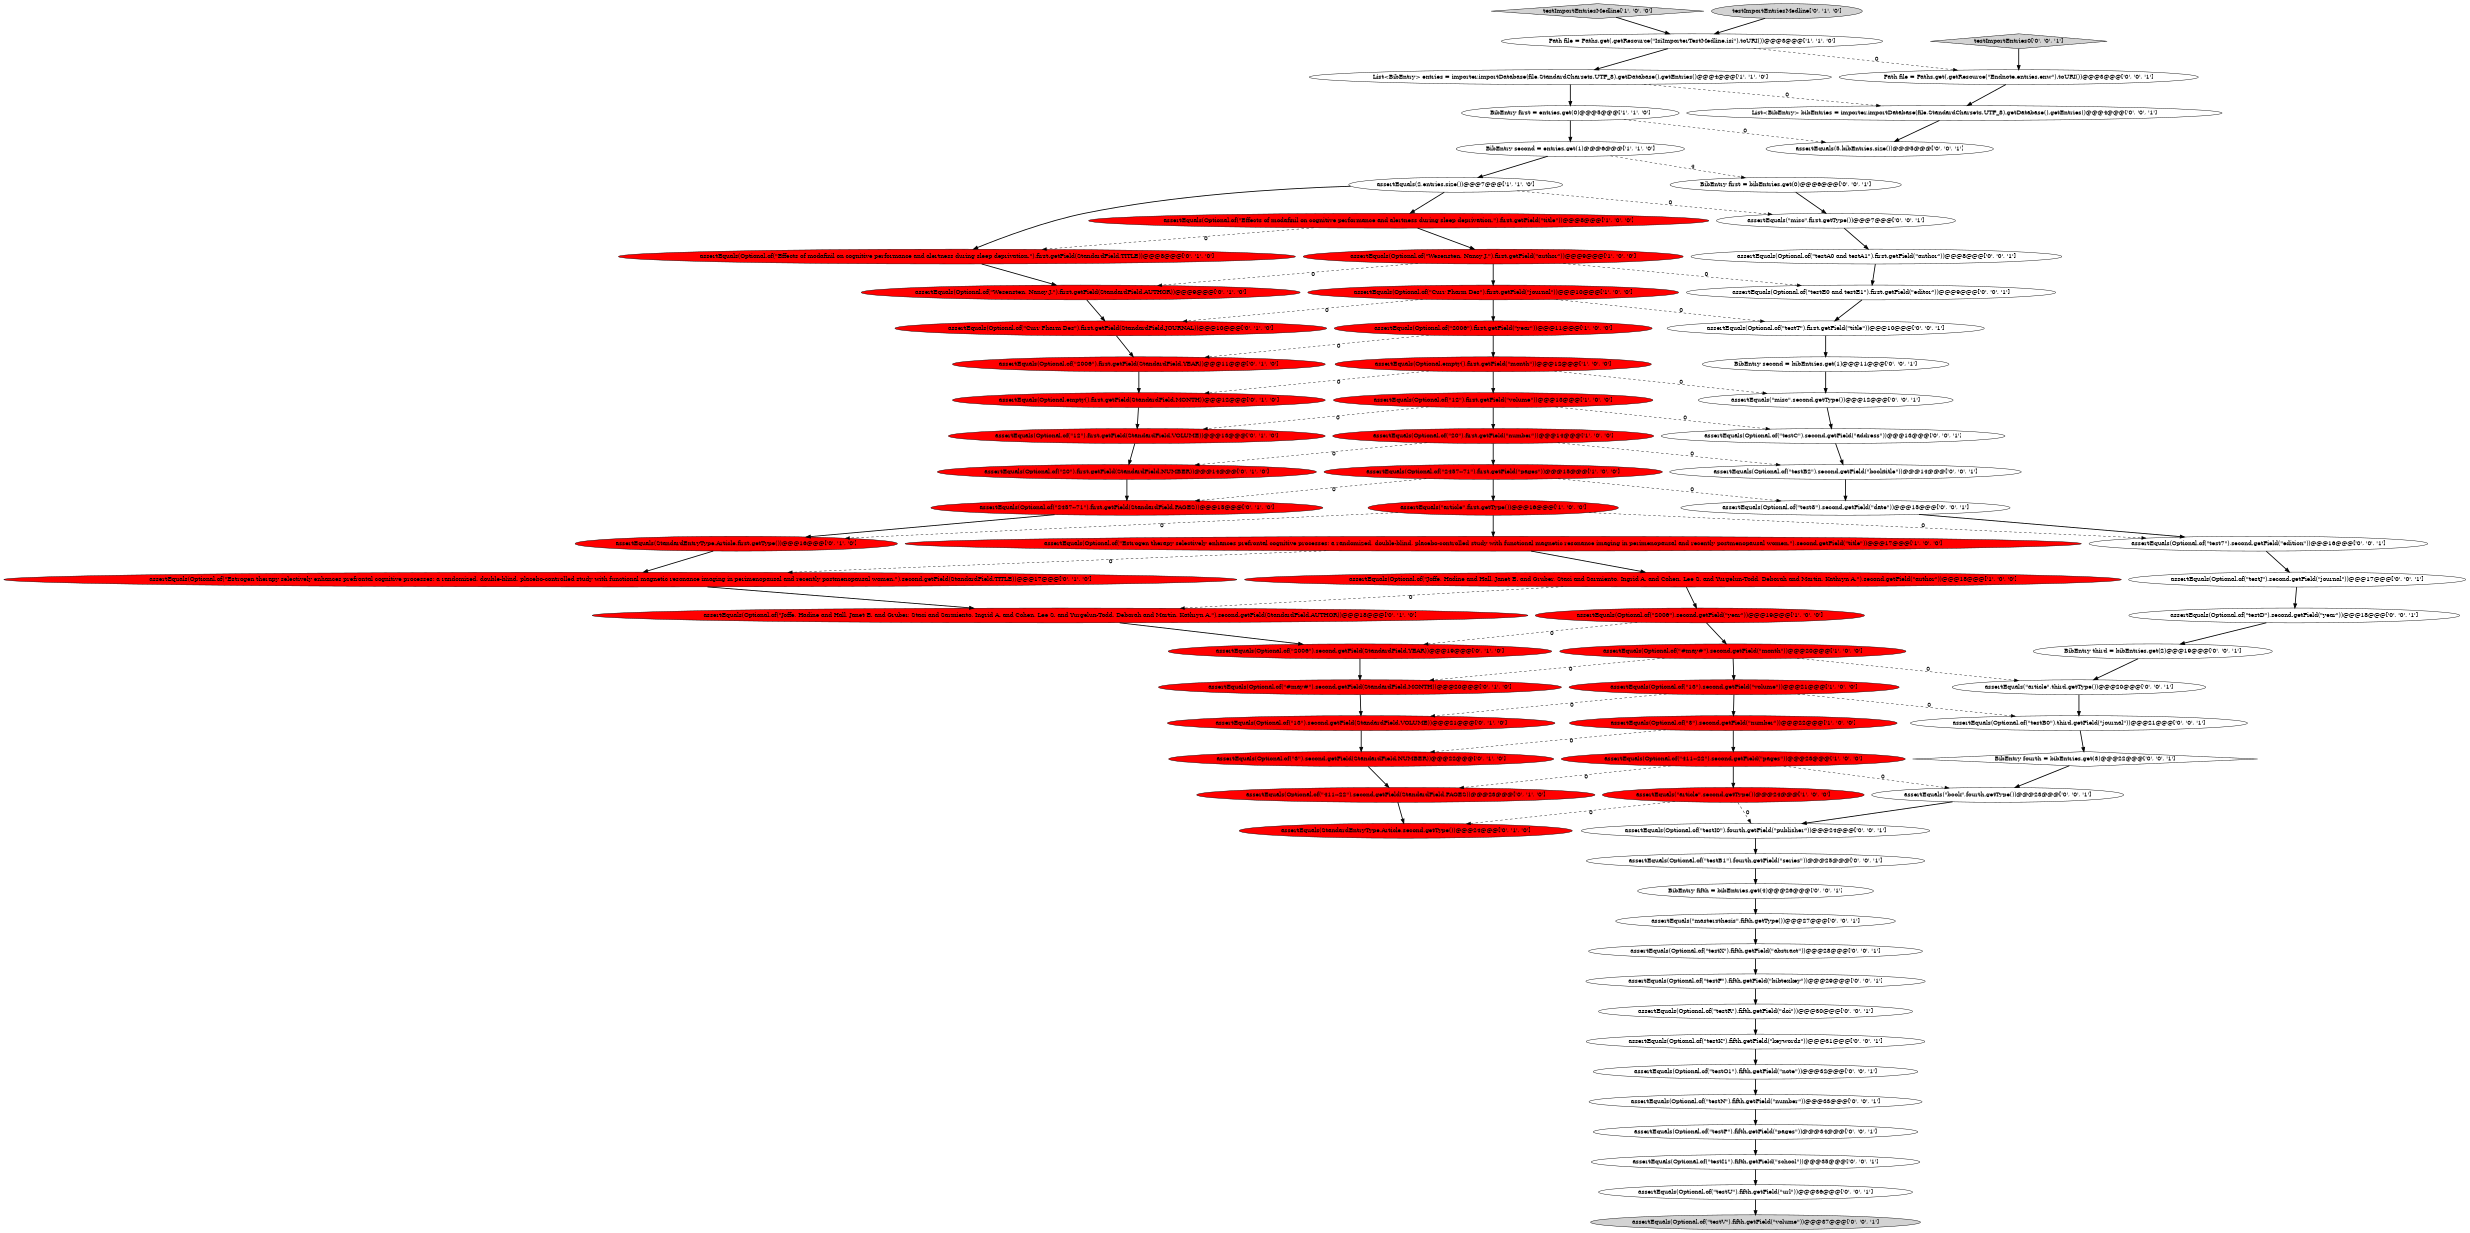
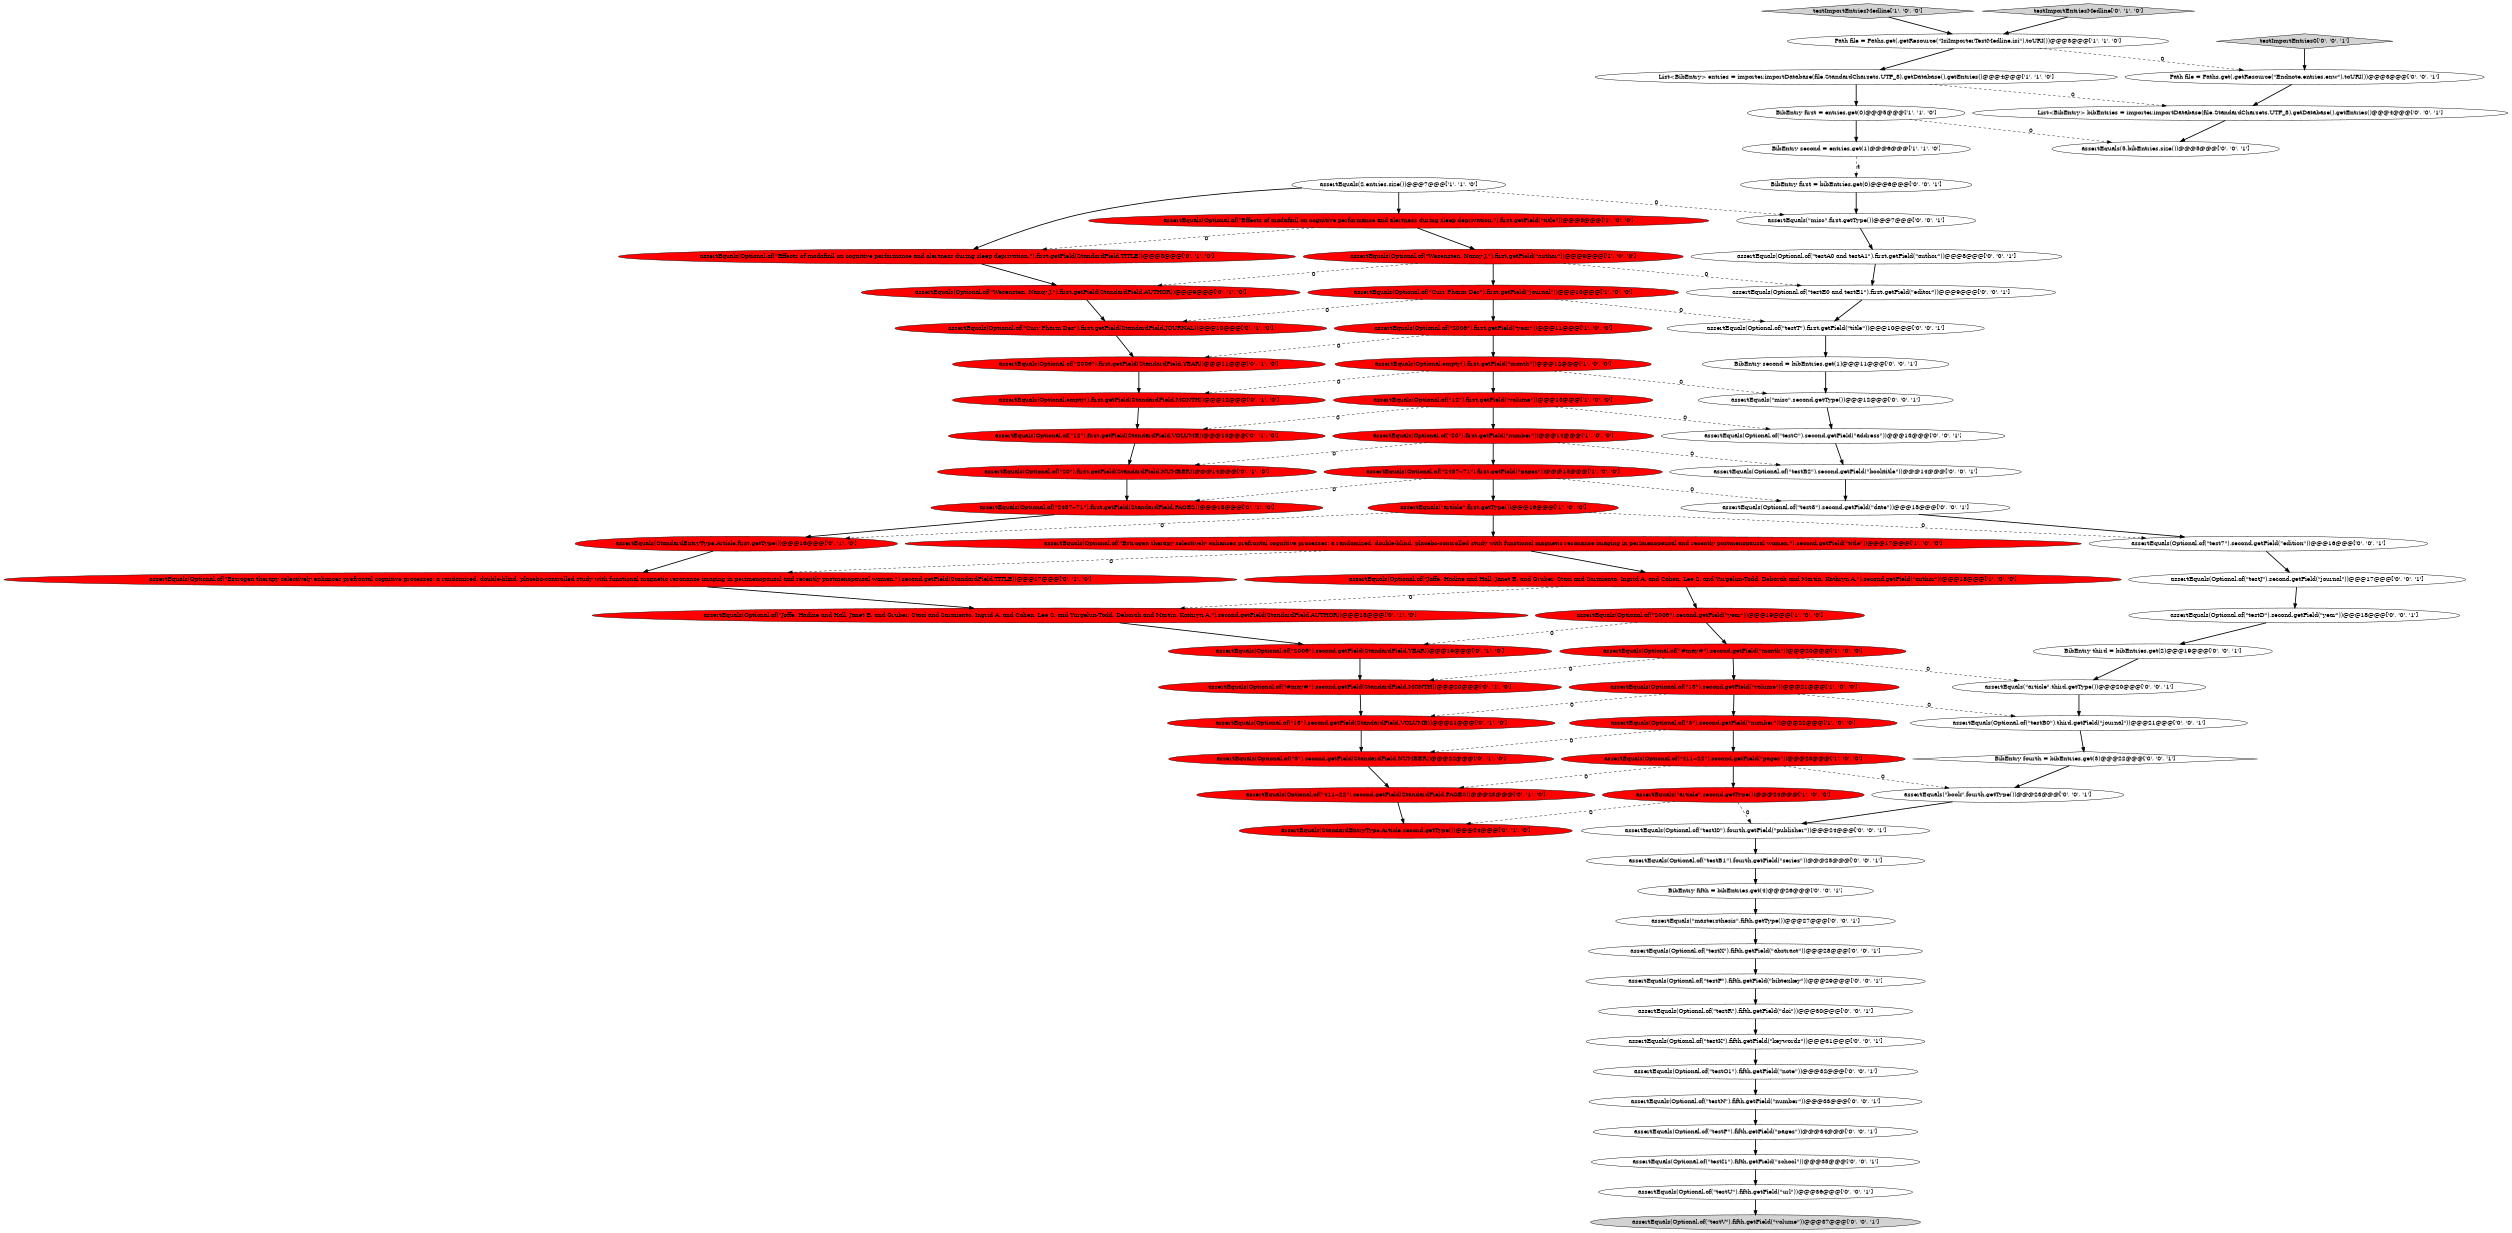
(1787, 11) -> (2088, 11)
(1515, 166) -> none
